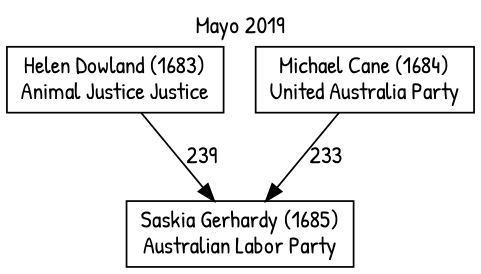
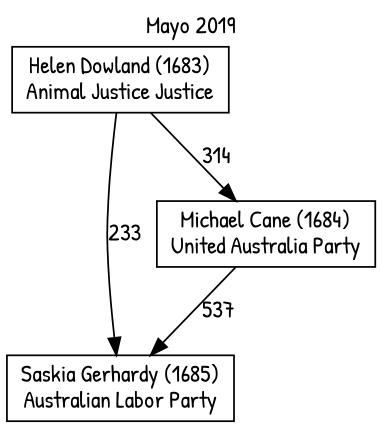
none -> (187, 150)
(203, 157) -> (125, 234)
(326, 157) -> (218, 311)
